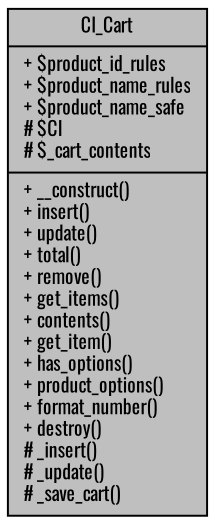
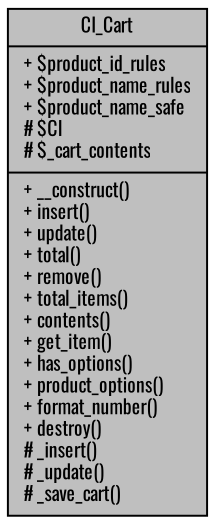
(72, 300) -> (76, 300)
